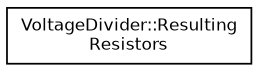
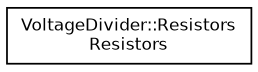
(129, 36) -> (129, 36)
